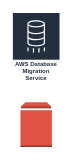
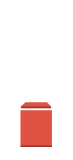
(36, 48) -> none
